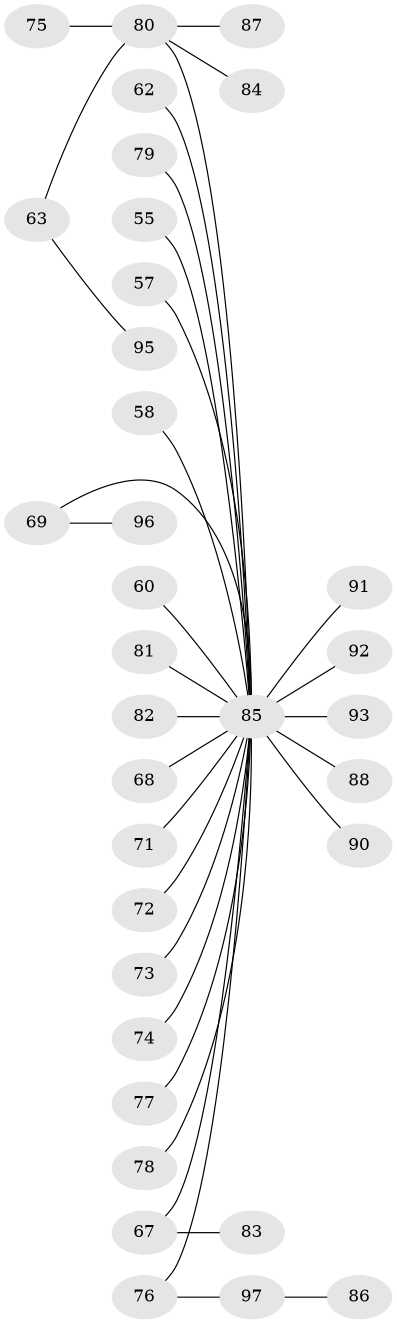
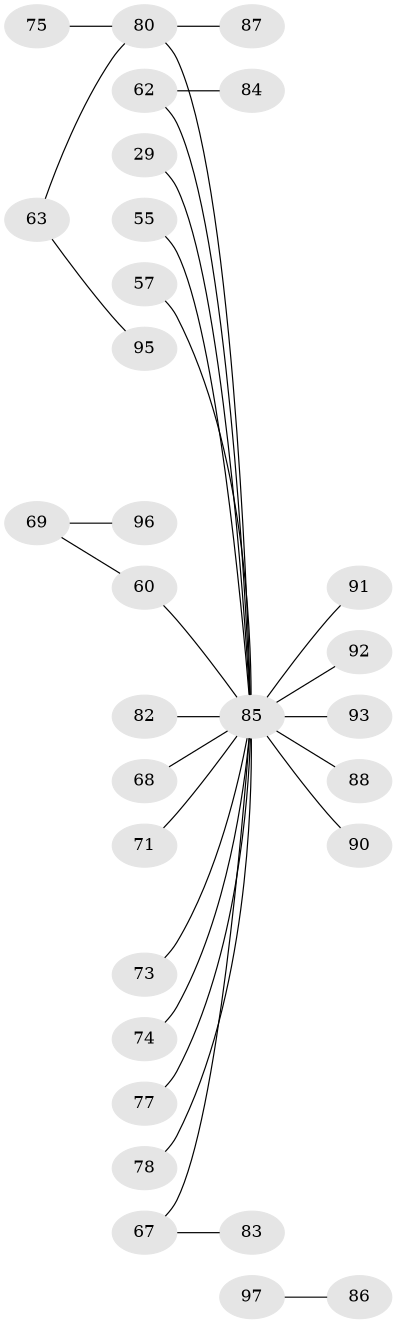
(198, 59) -> (198, 91)
(145, 155) -> (145, 155)
(145, 413) -> none
(188, 501) -> (91, 555)
(145, 652) -> none
(145, 910) -> none
(145, 1297) -> none
